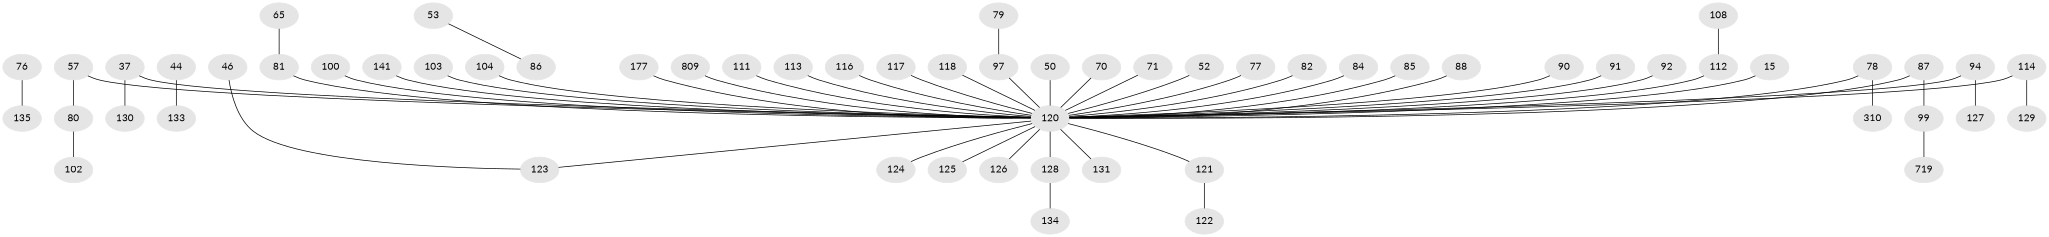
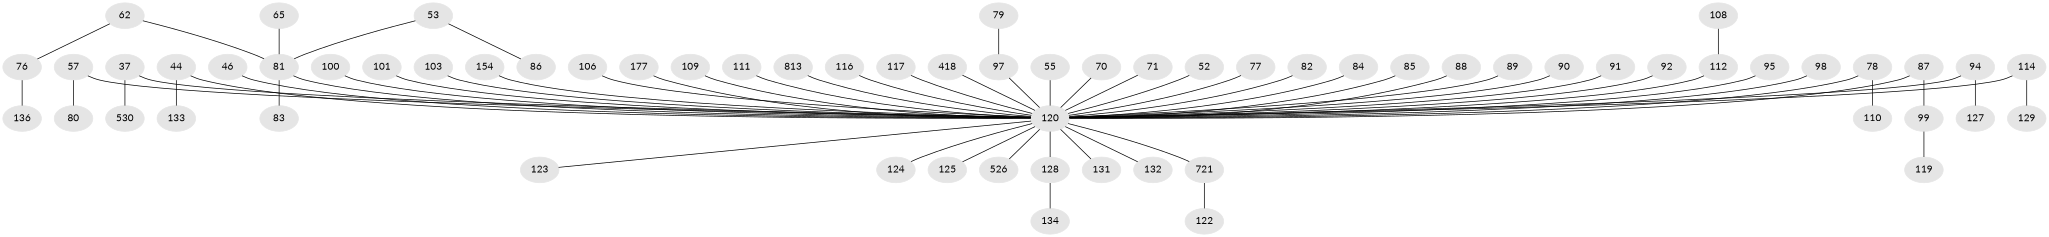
none -> (125, 16)
none -> (354, 38)
(382, 67) -> (382, 67)
(485, 67) -> (485, 67)
none -> (588, 67)
(690, 67) -> (690, 67)
(793, 67) -> (793, 67)
(947, 67) -> (947, 67)
(1050, 67) -> (1050, 67)
none -> (1513, 67)
(1770, 67) -> (1770, 67)
none -> (1821, 67)
none -> (609, 114)
(22, 119) -> (22, 119)
(125, 119) -> (125, 119)
none -> (279, 119)
(1873, 119) -> (1873, 119)
(356, 159) -> (635, 113)
(74, 170) -> none
(999, 170) -> (999, 170)
none -> (1153, 170)
(1204, 170) -> (1204, 170)
(1924, 170) -> (1924, 170)
